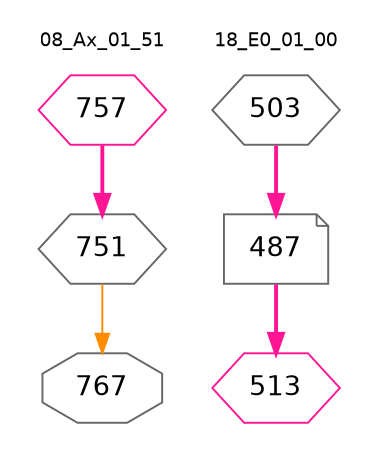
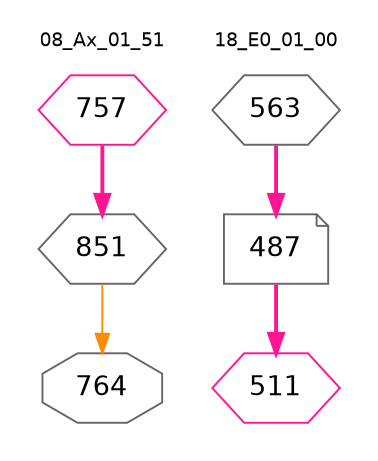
(276, 110) -> (276, 110)
(102, 249) -> (102, 249)
(102, 388) -> (102, 388)
(276, 388) -> (276, 388)
